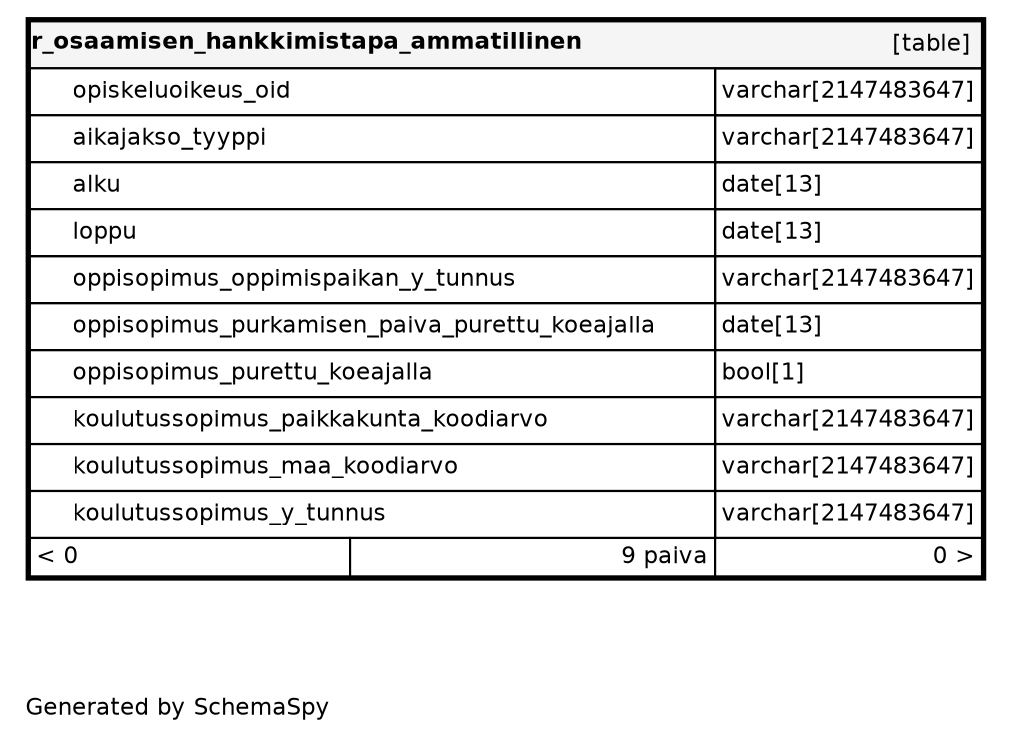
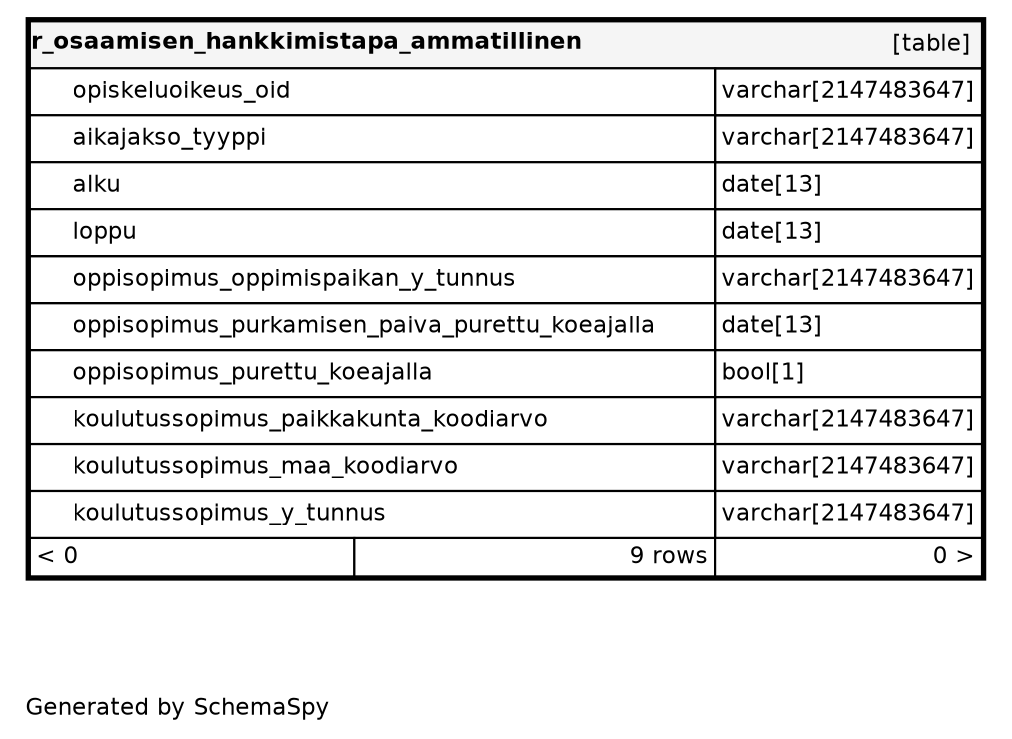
(665, 556) -> (669, 556)
